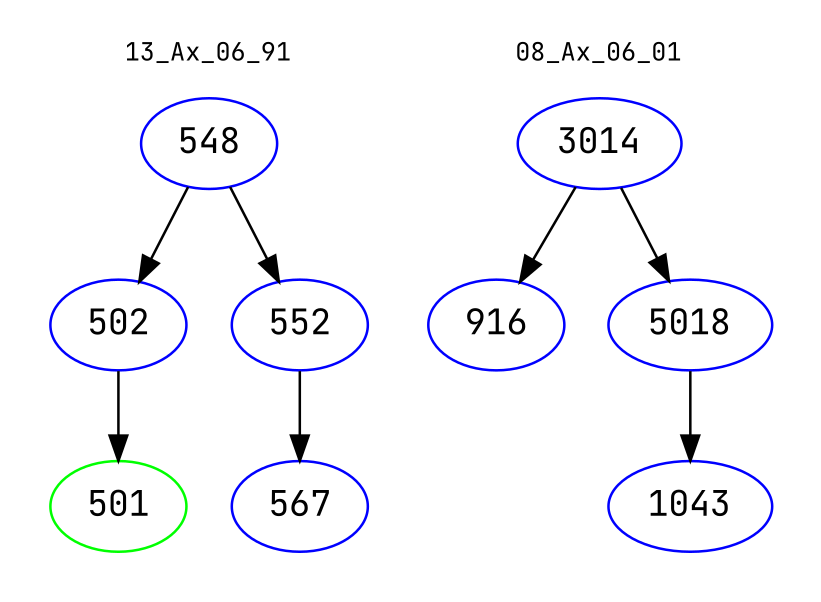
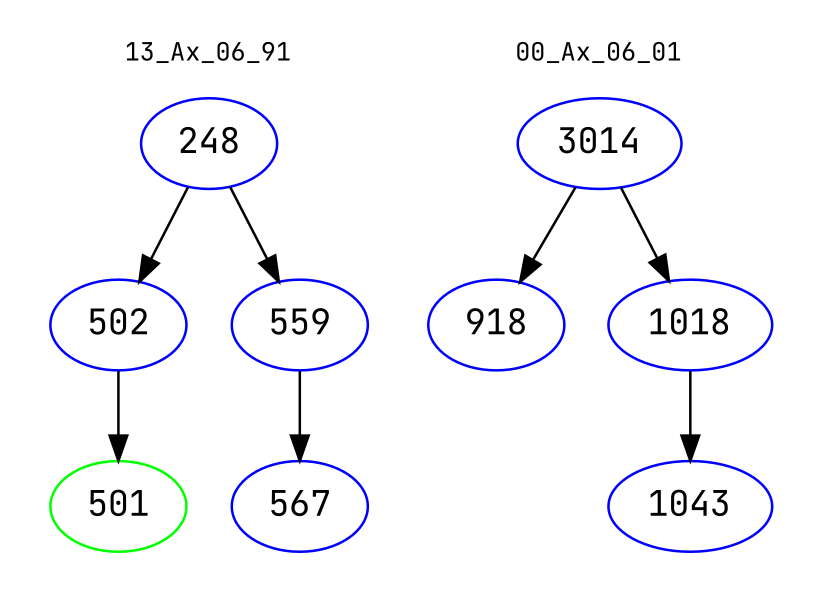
(600, 54) -> (600, 54)
(209, 144) -> (209, 144)
(300, 325) -> (300, 325)
(496, 325) -> (496, 325)
(690, 325) -> (690, 325)
